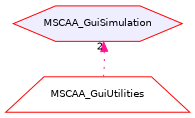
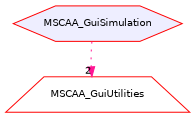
(104, 64) -> (91, 54)
